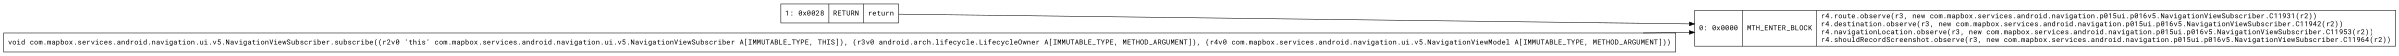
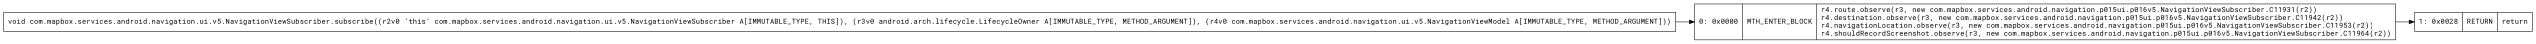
(1294, 19) -> (2402, 22)
